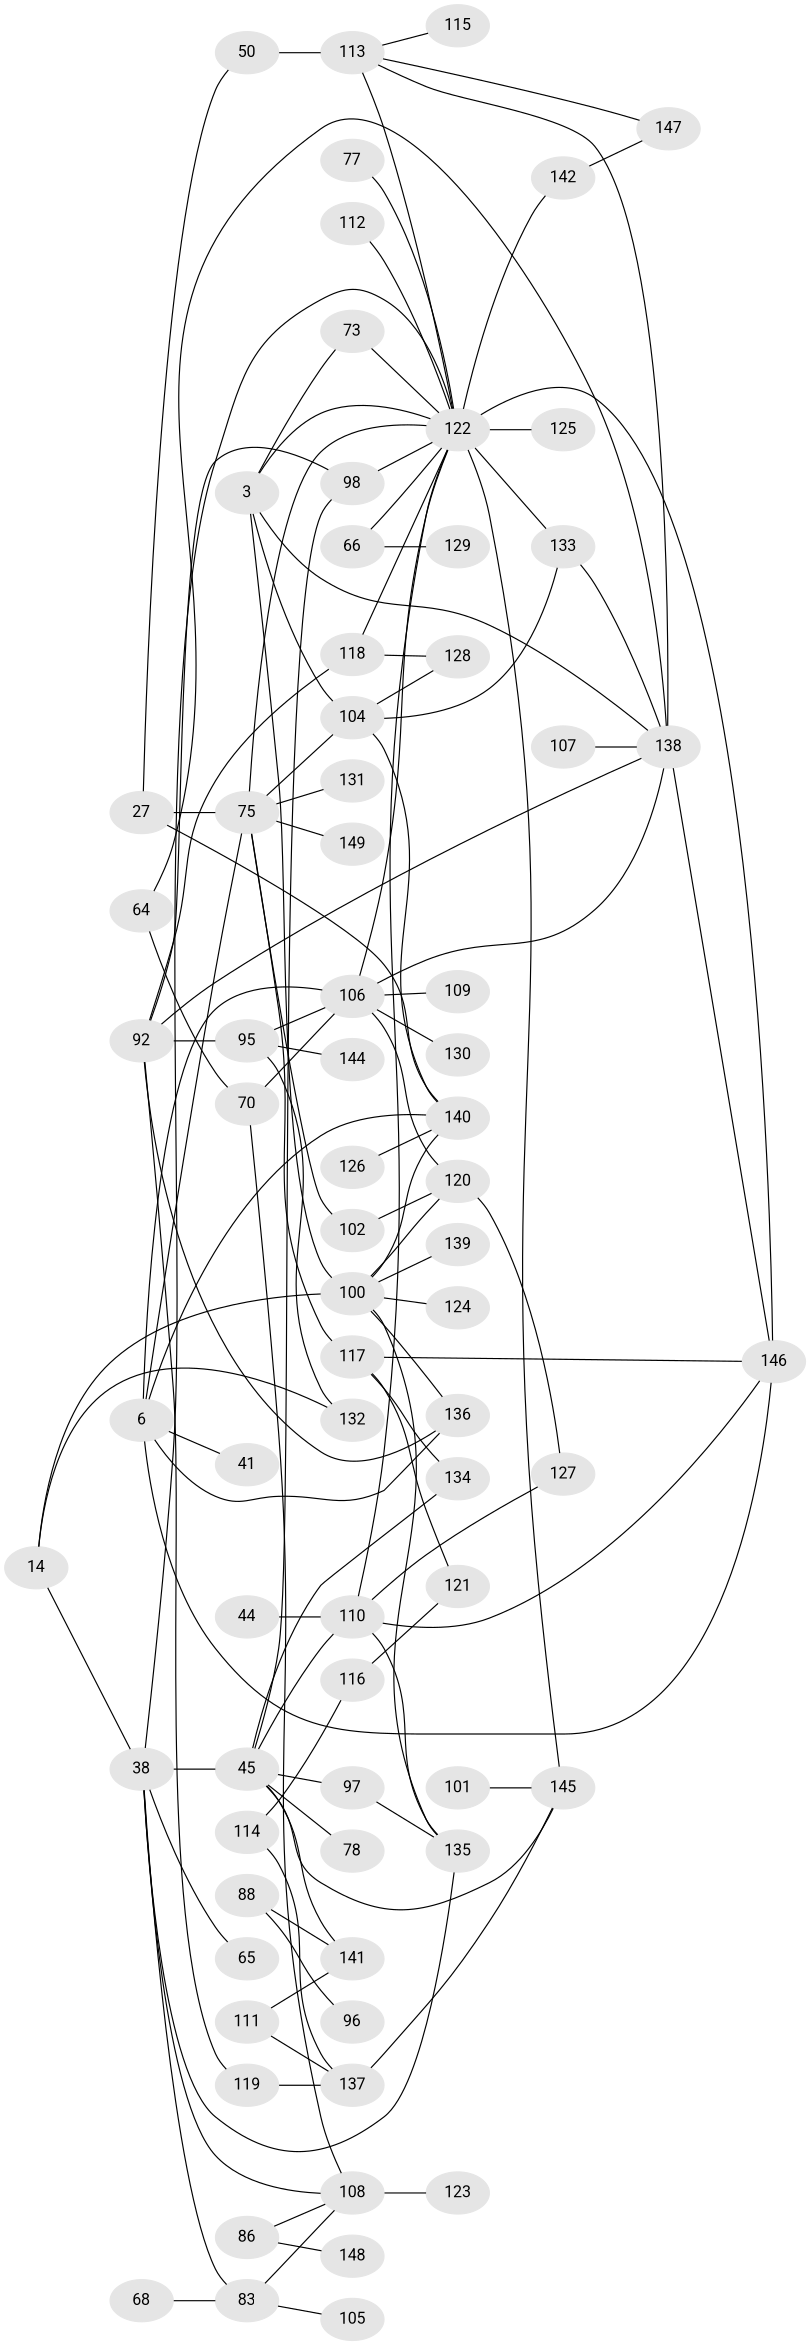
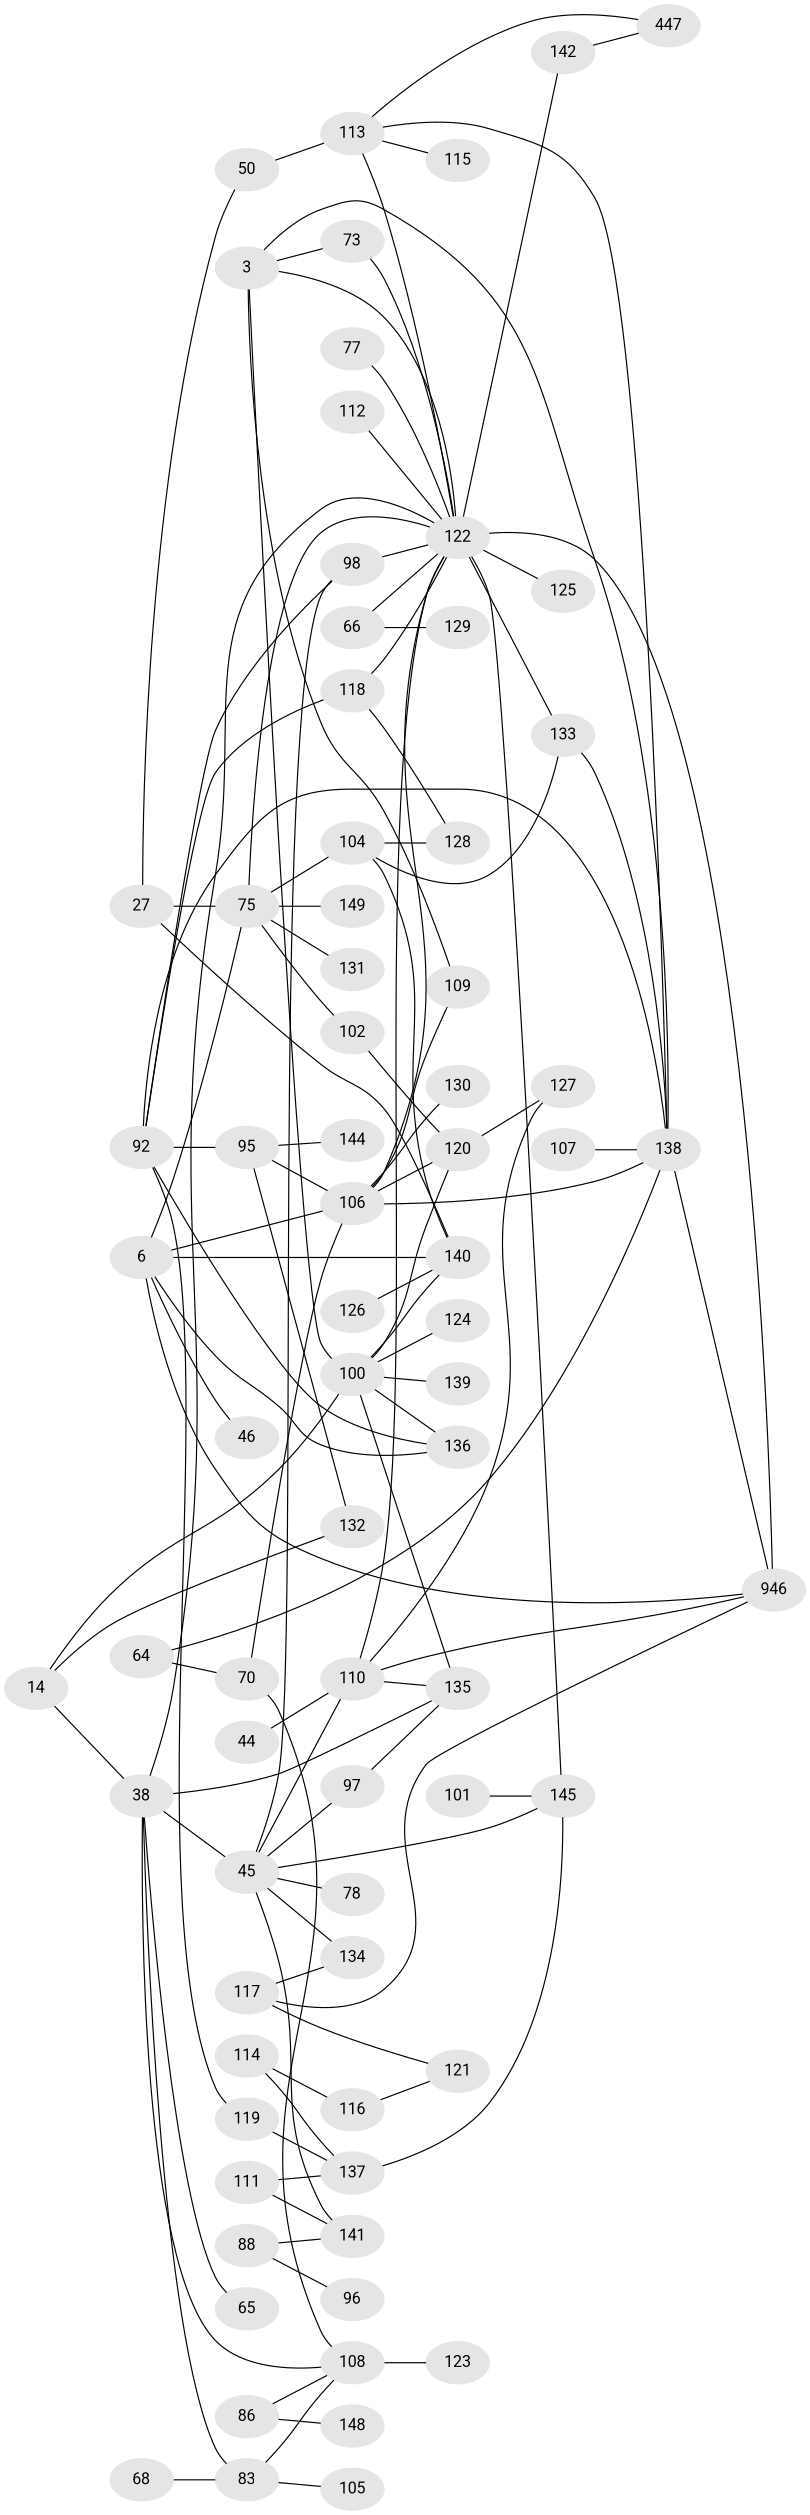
(669, 129) -> (669, 26)
(284, 611) -> (295, 645)
(285, 1091) -> none
(774, 1362) -> (774, 1590)
(247, 1465) -> (247, 1438)
